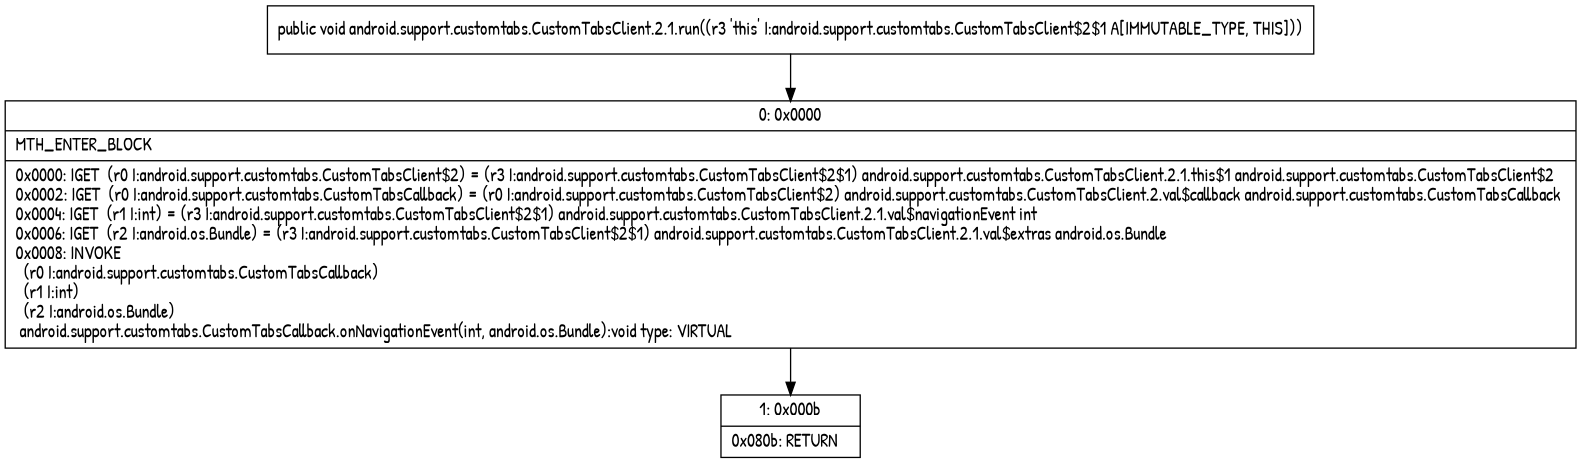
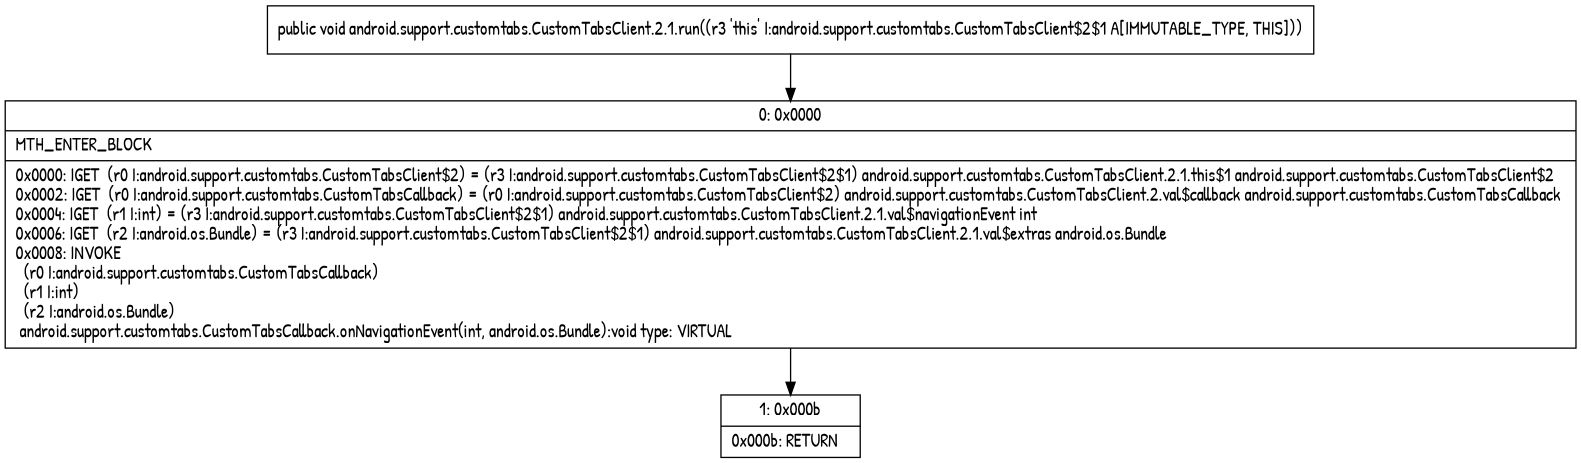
(791, 441) -> (791, 441)
